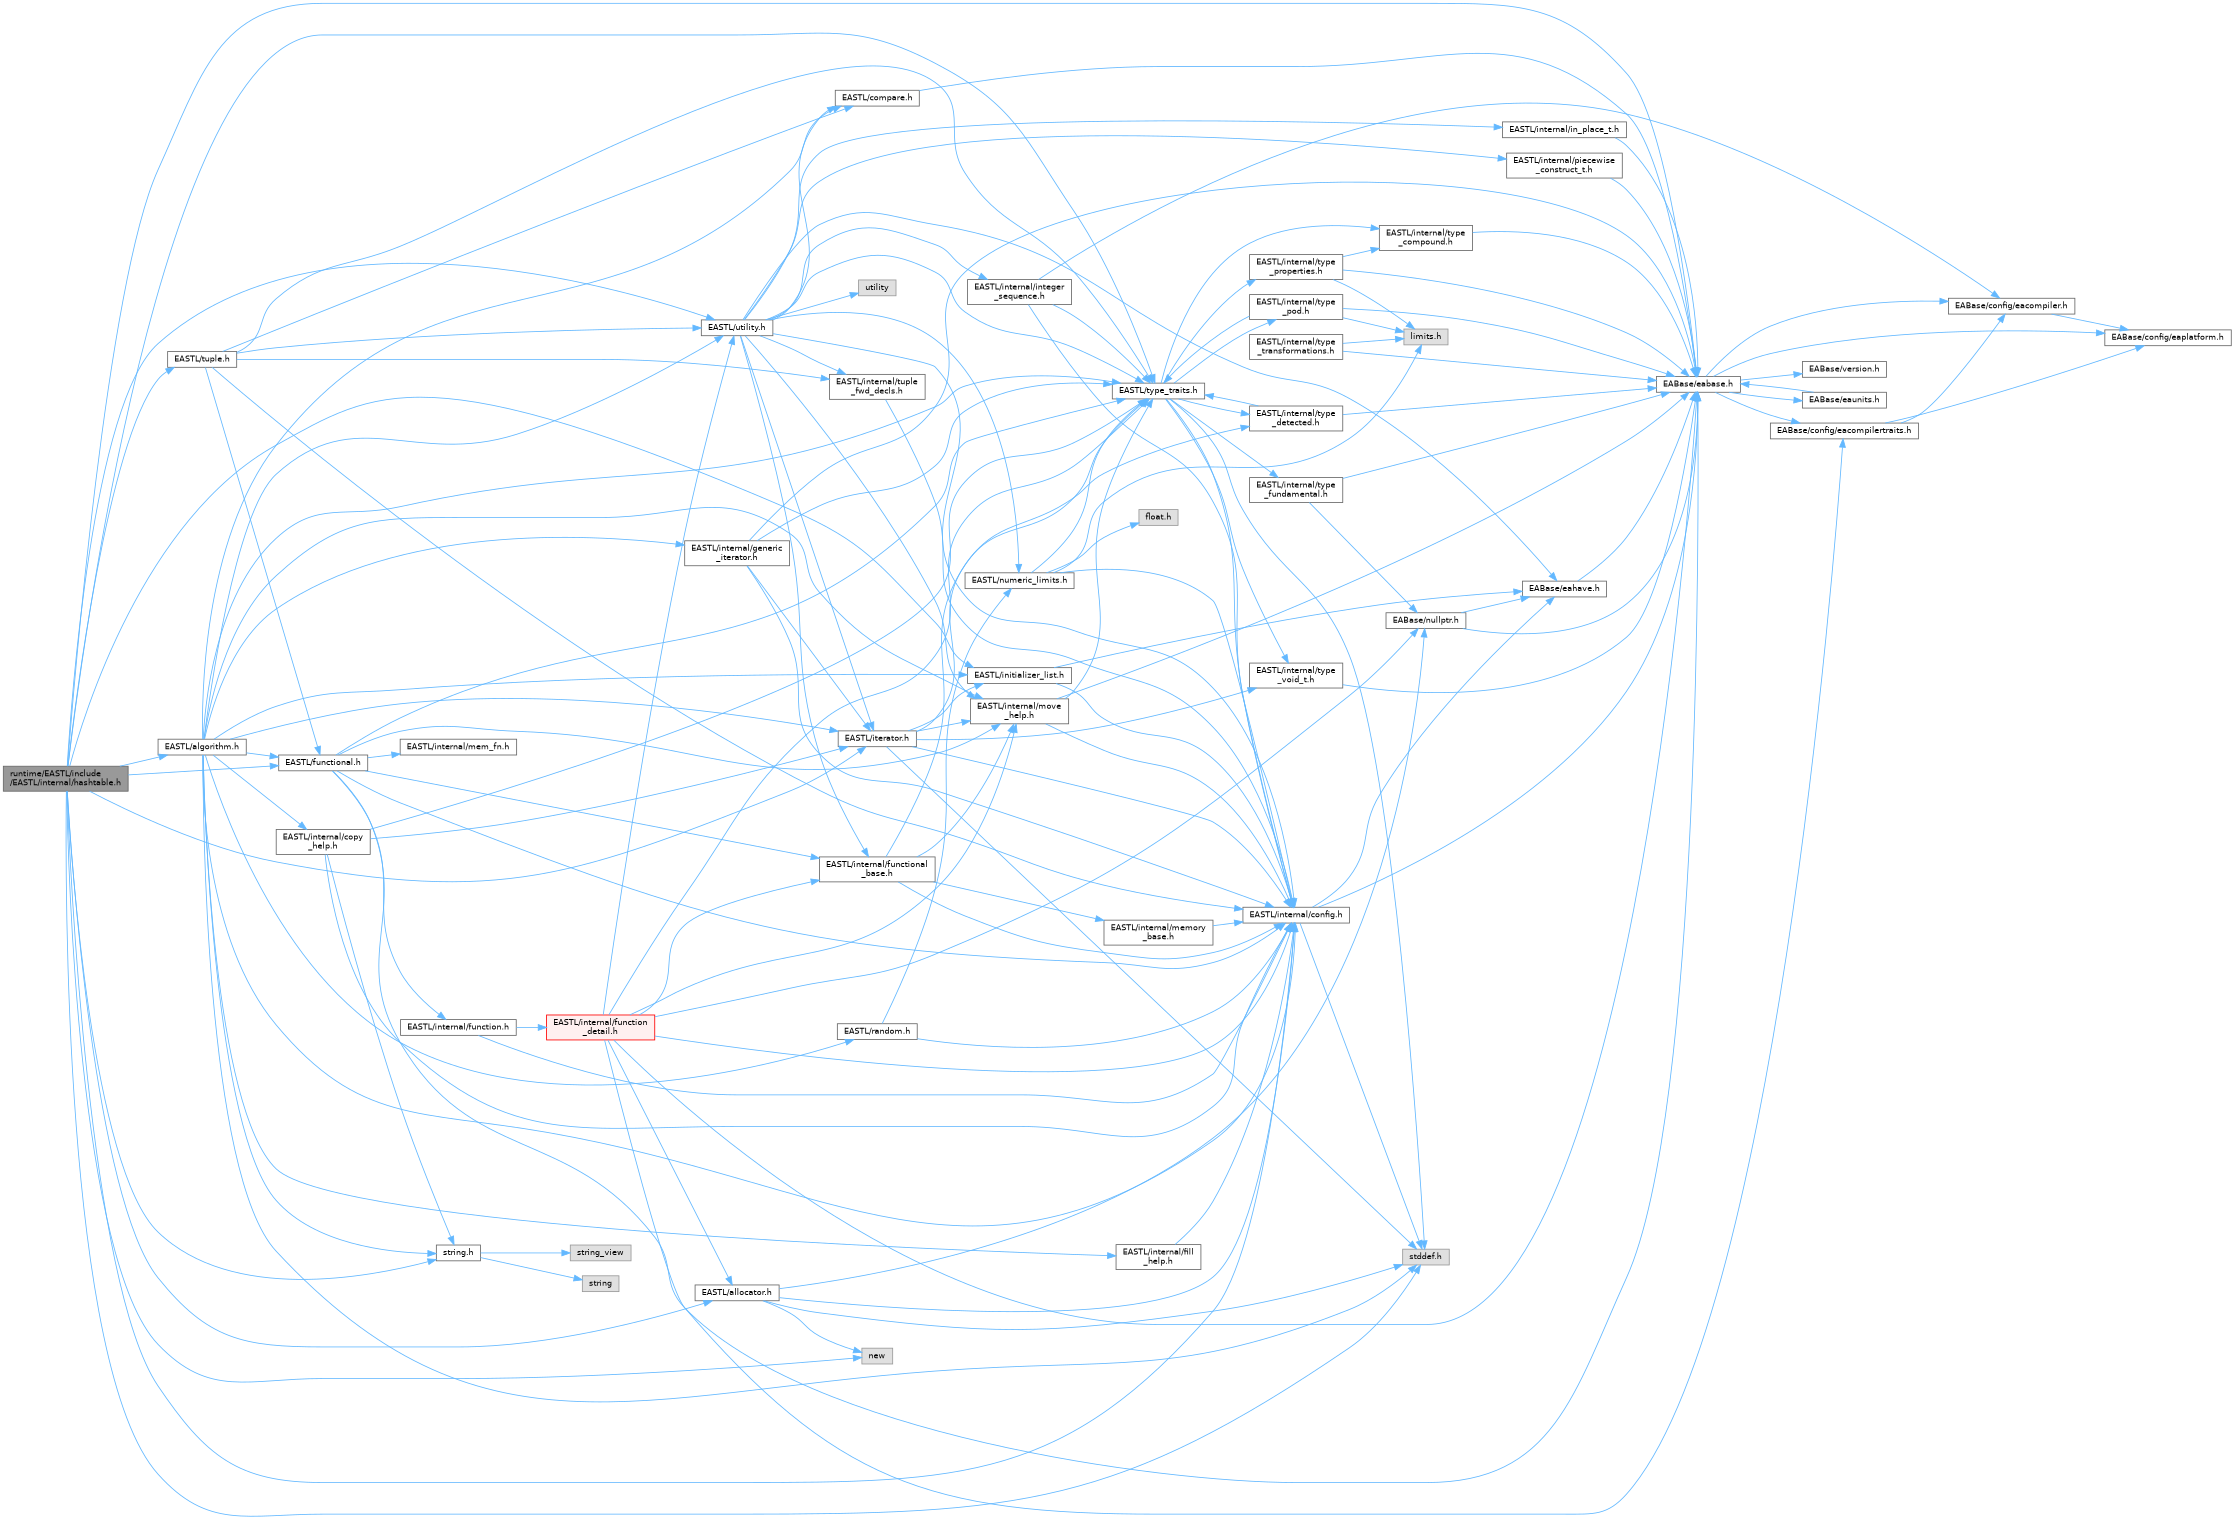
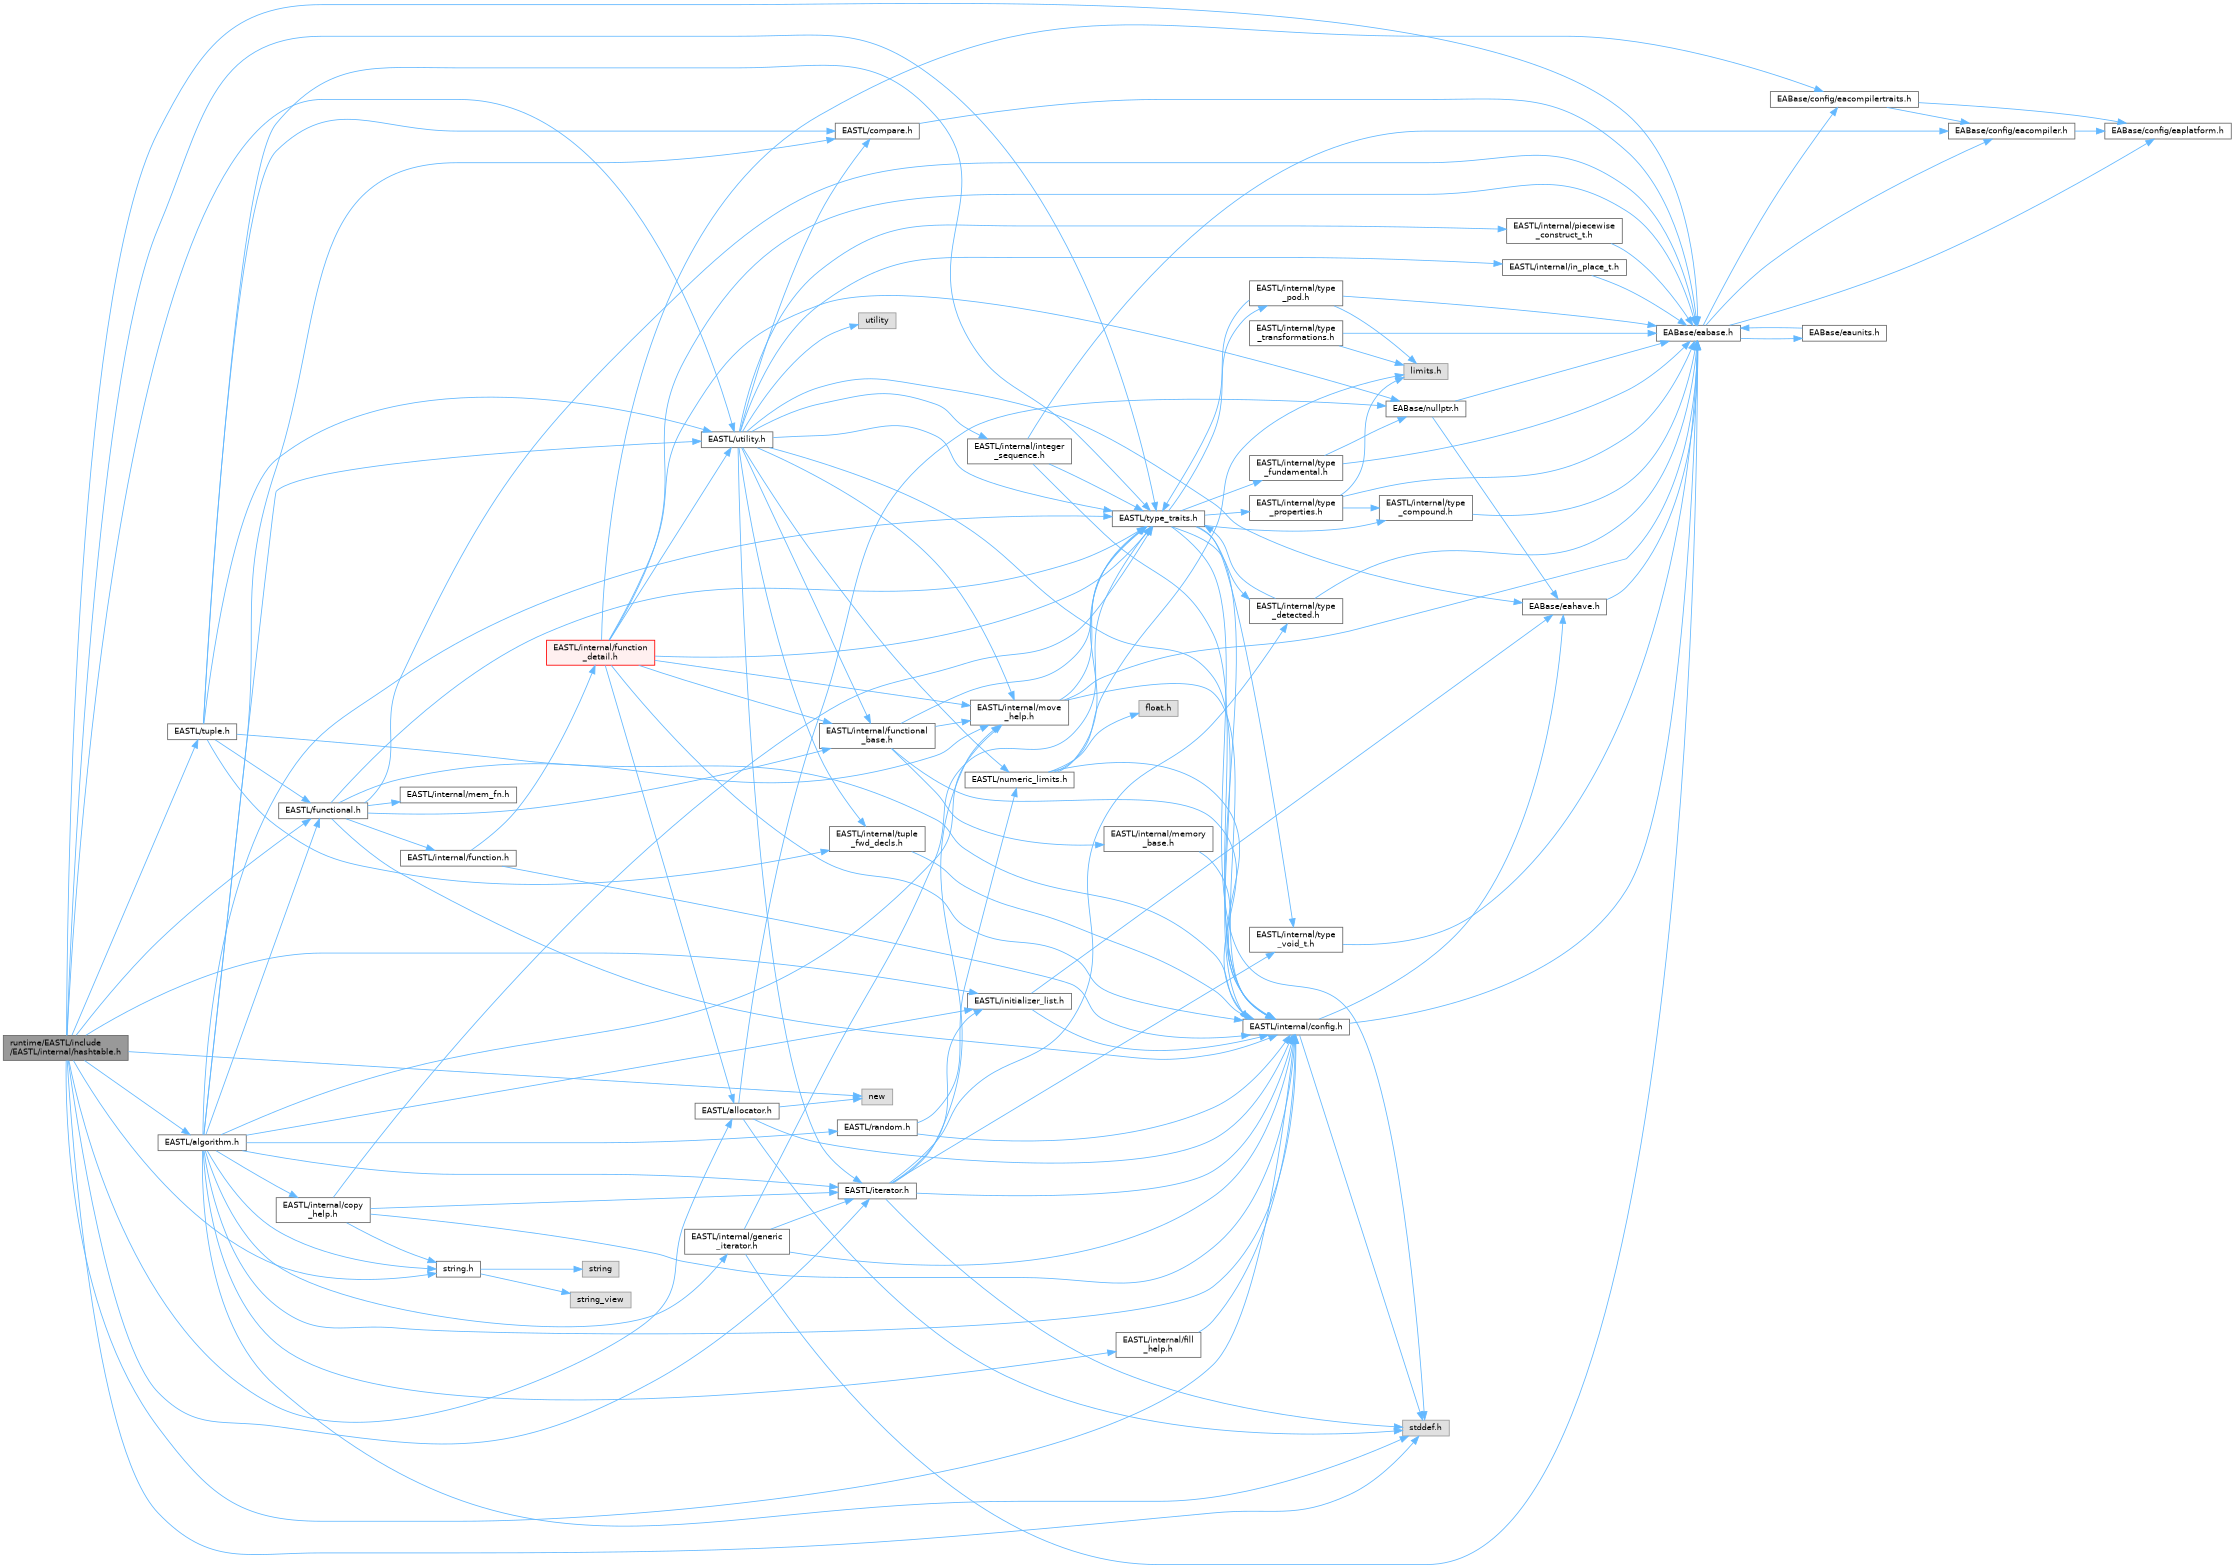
(1844, 369) -> none
